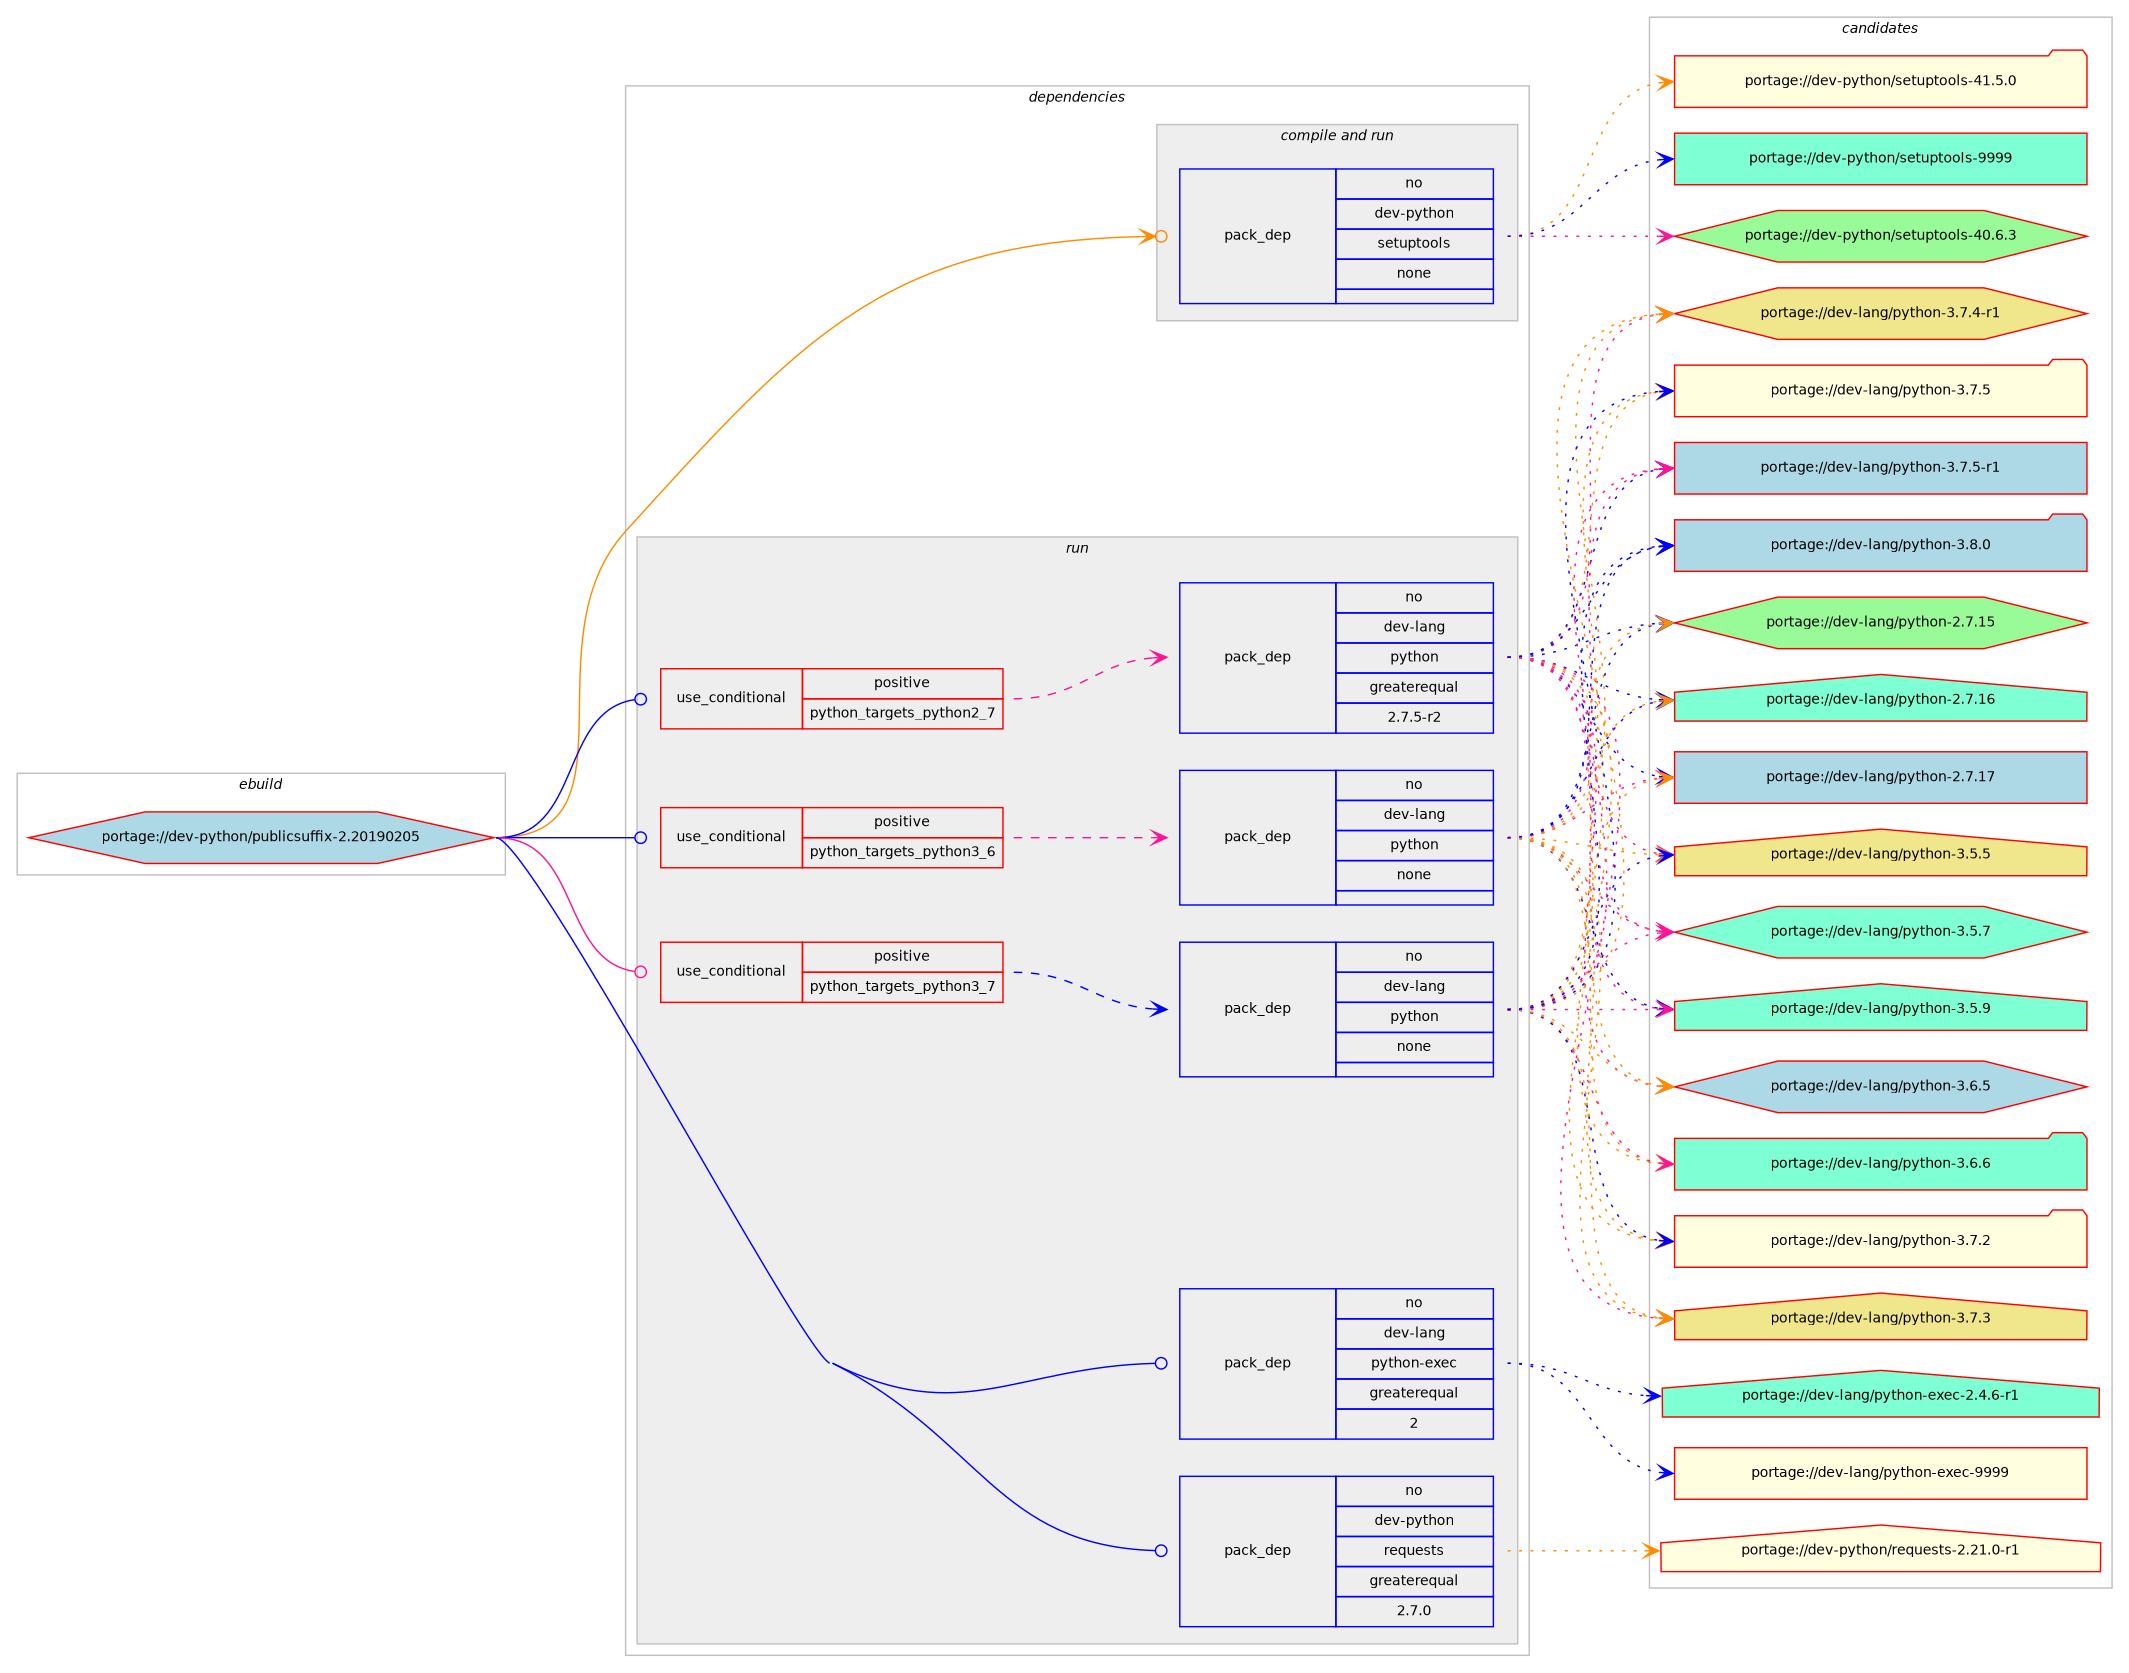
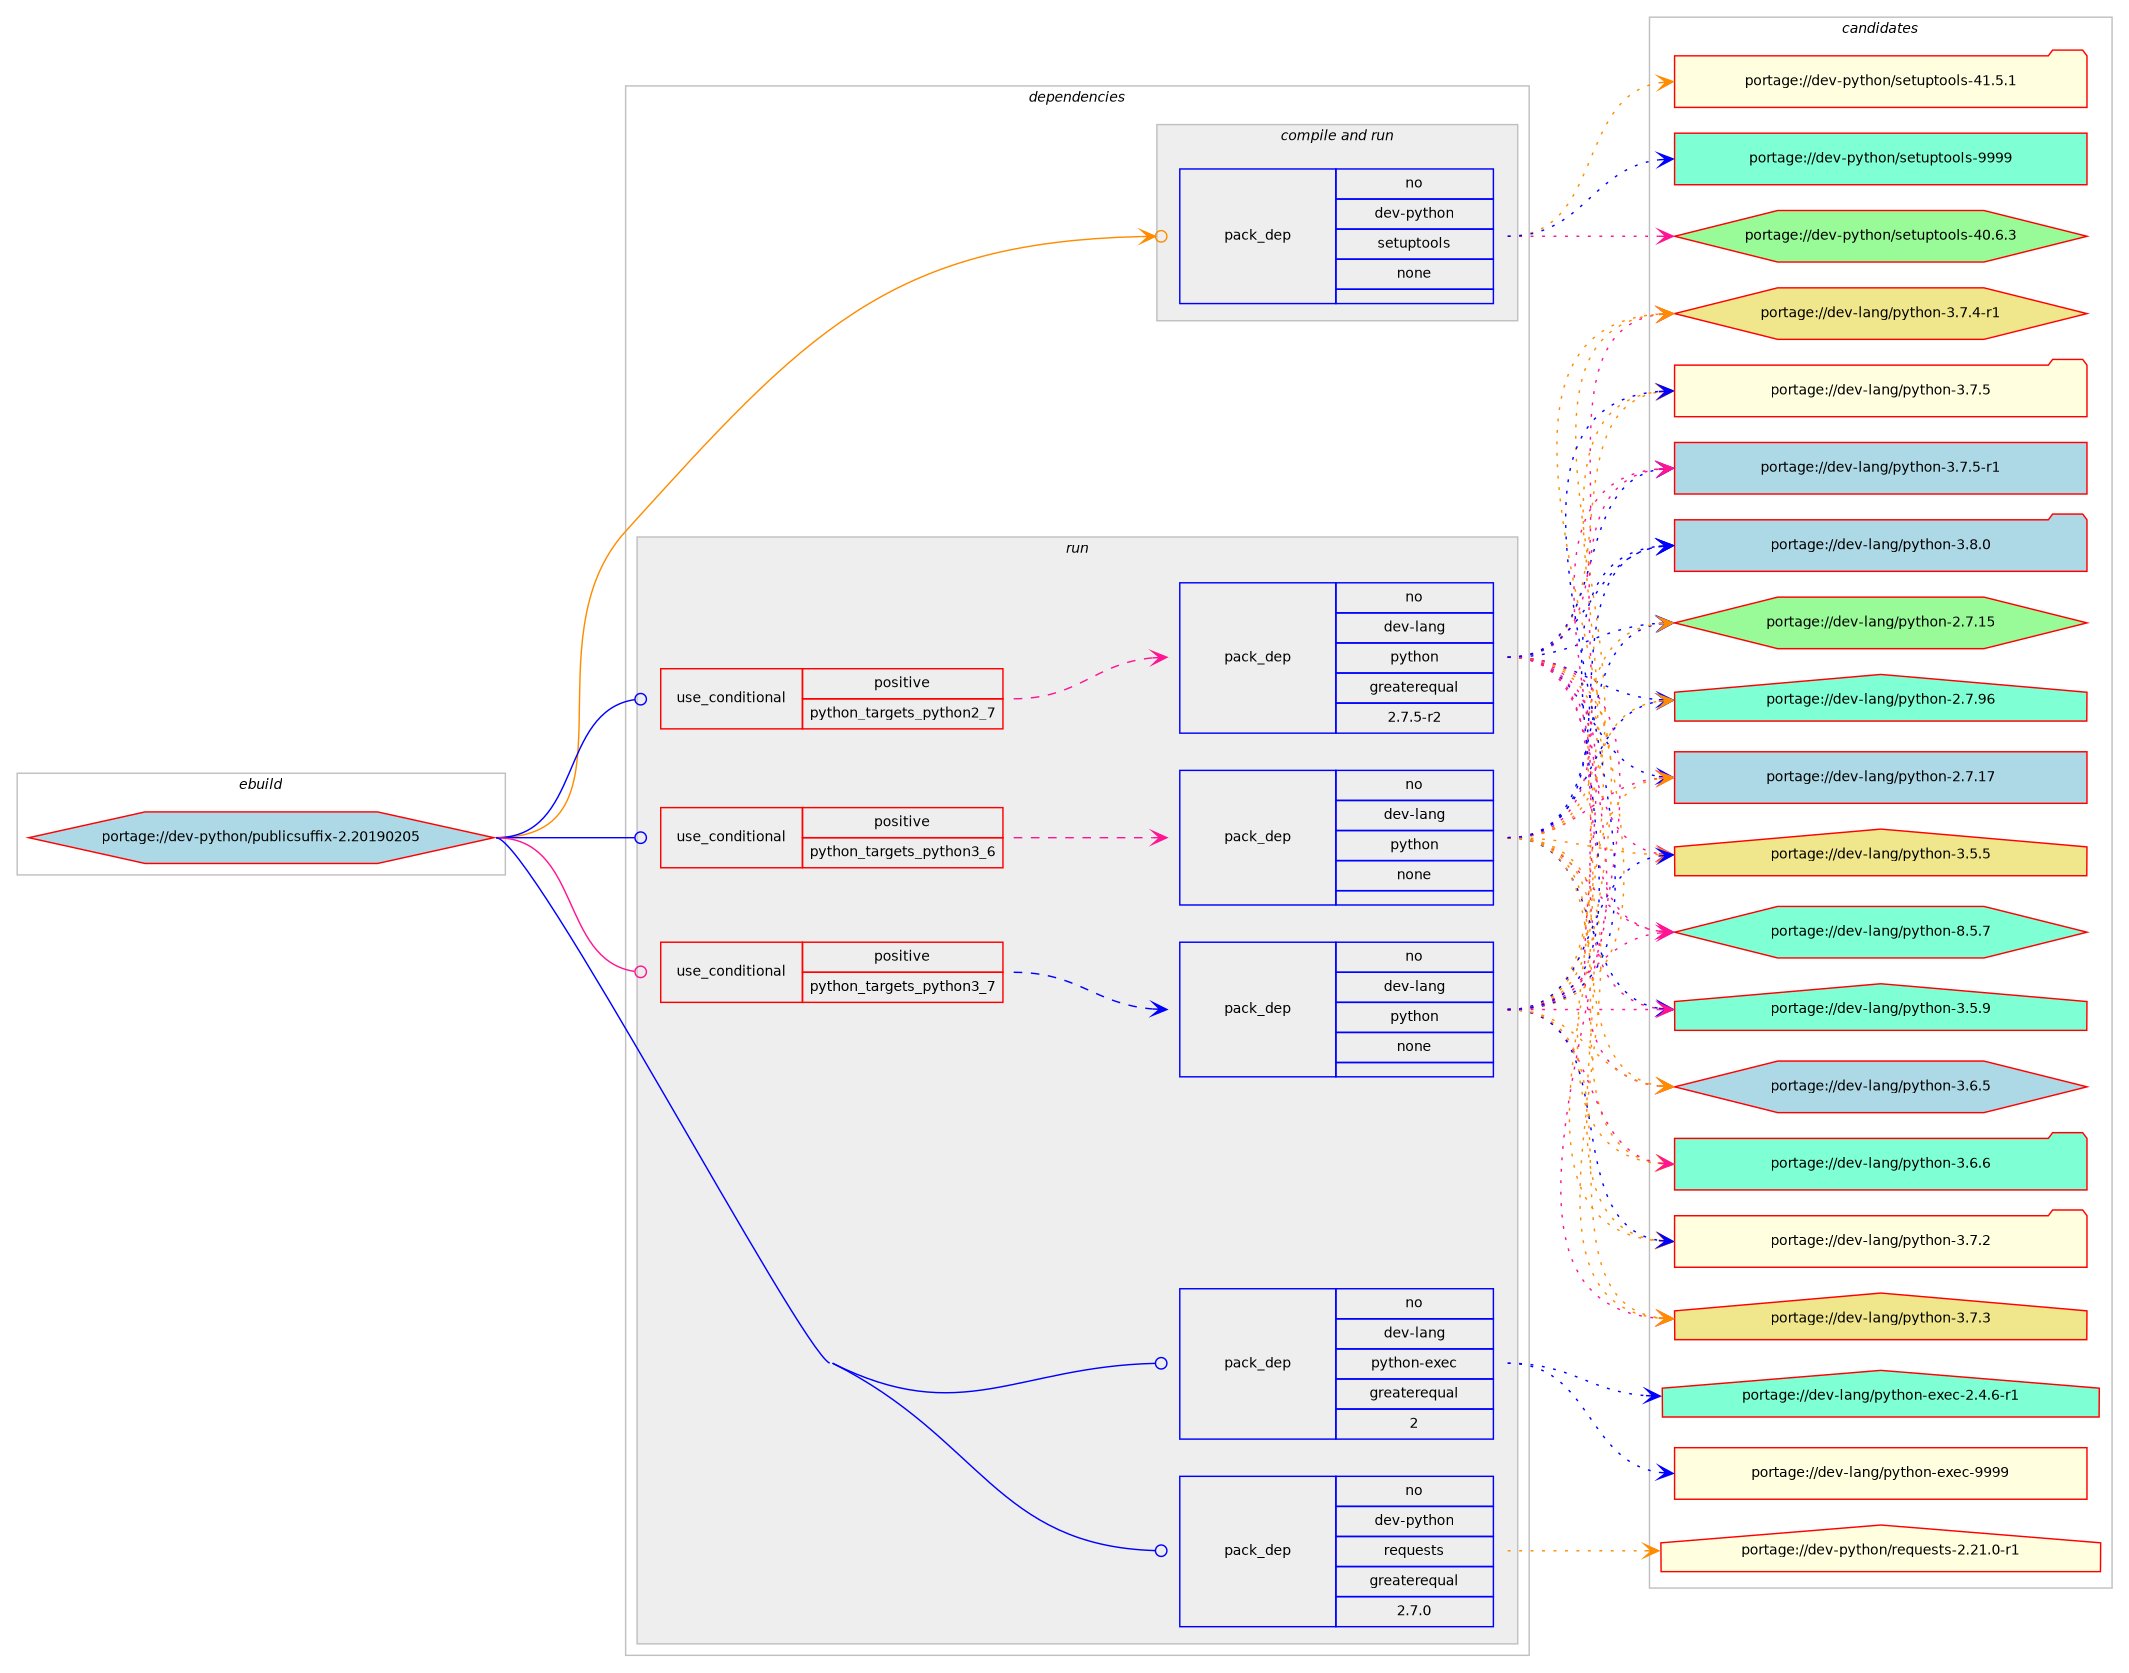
(1881, 82) -> (1881, 82)
(1881, 700) -> (1881, 700)
(1881, 932) -> (1881, 932)
